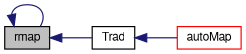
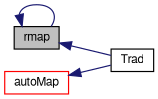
(162, 38) -> (96, 69)
